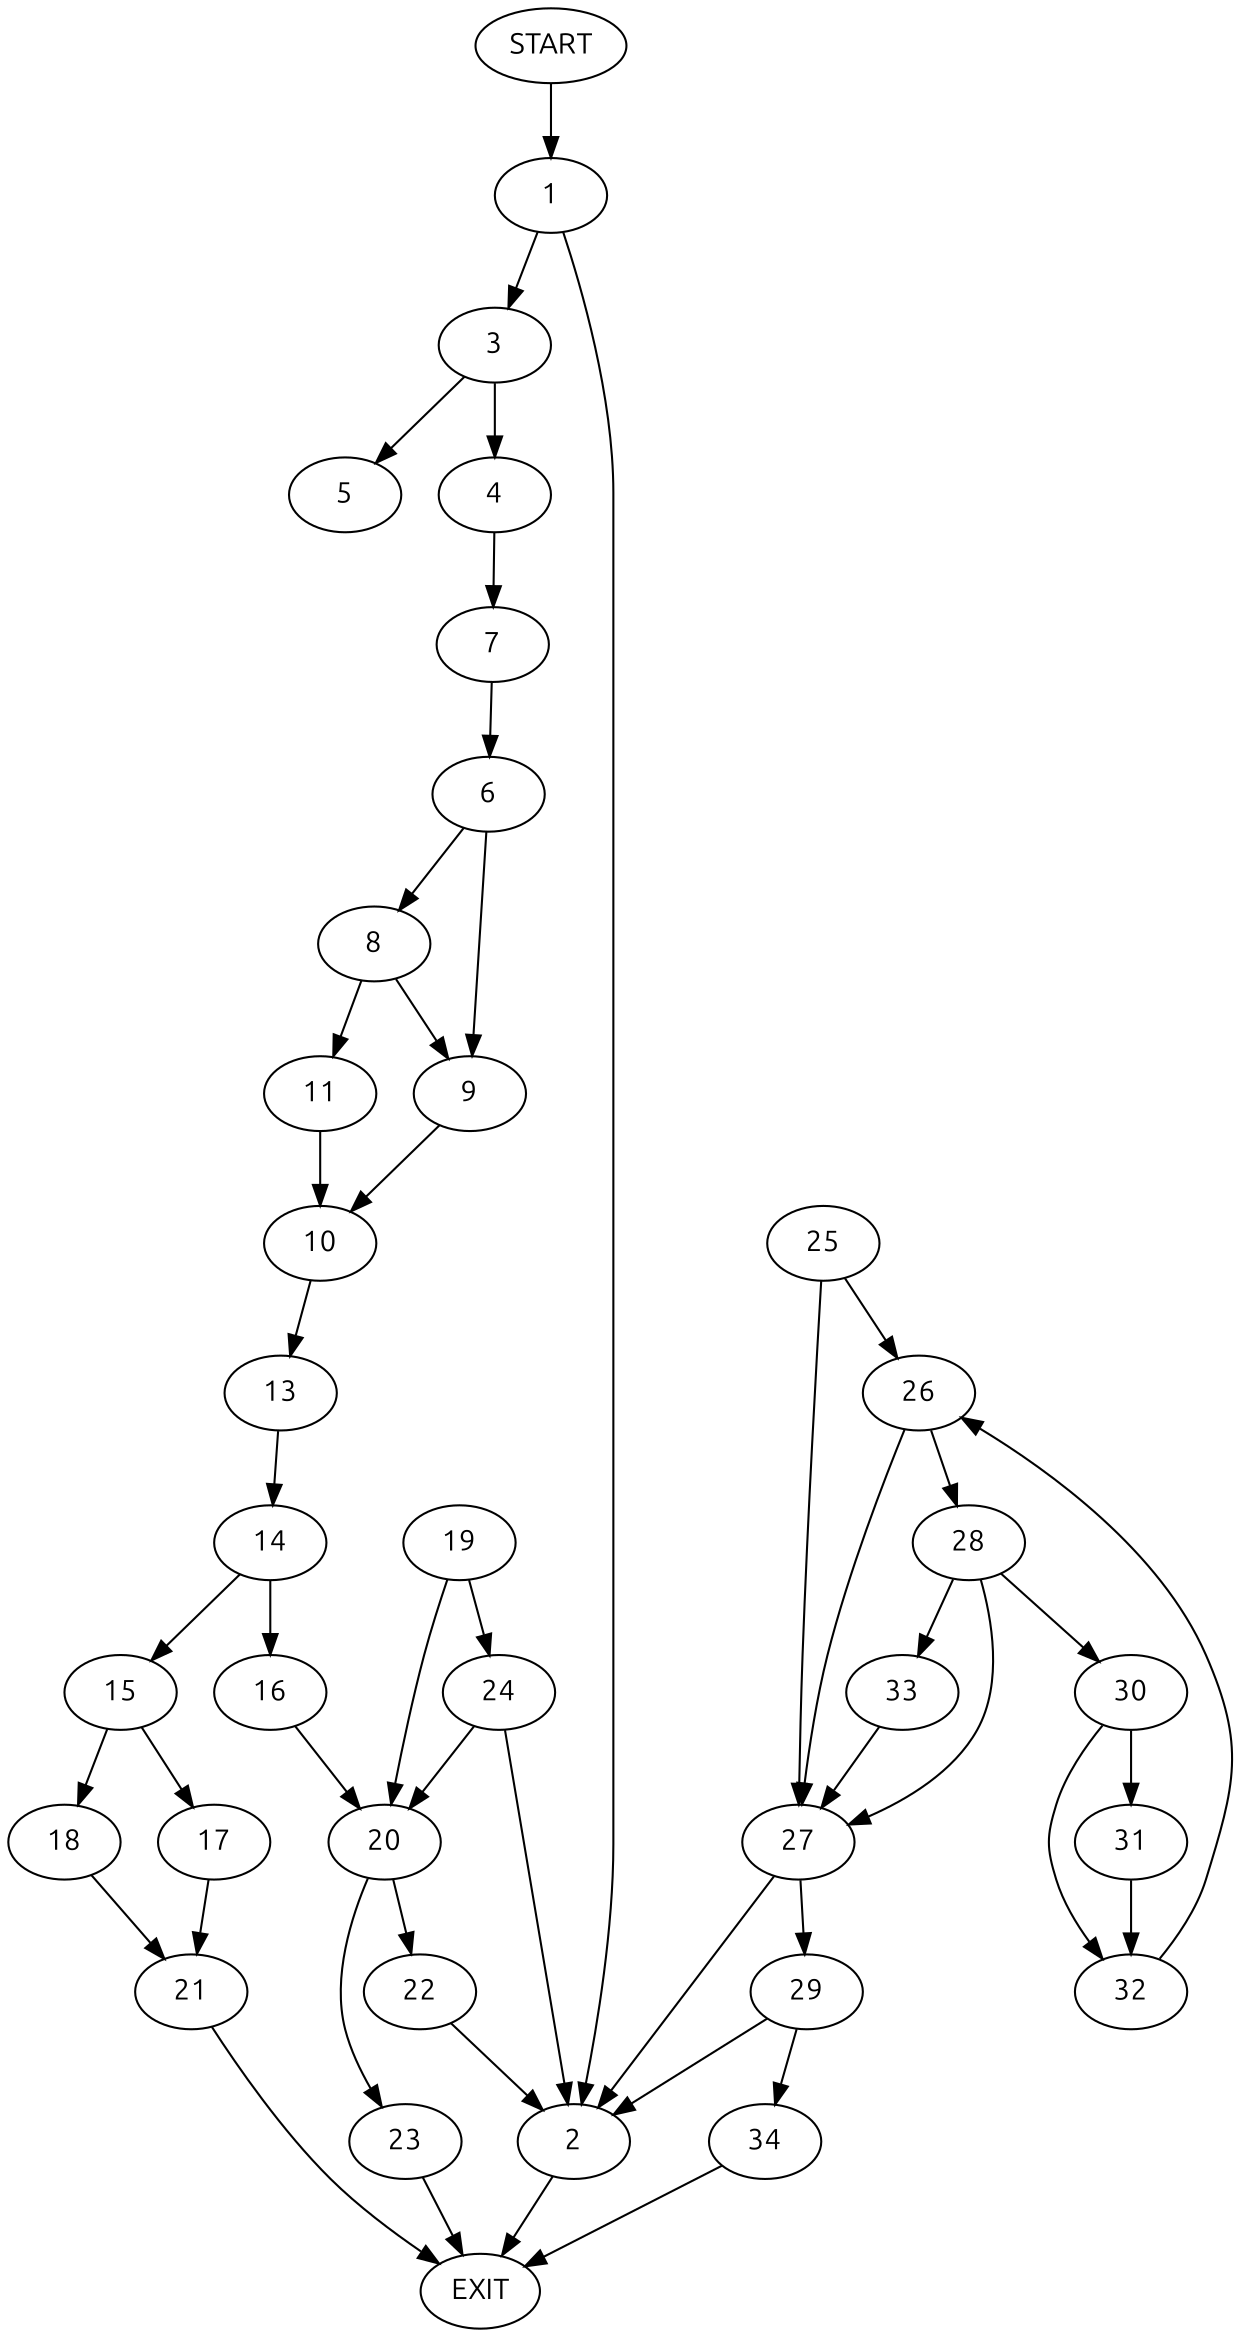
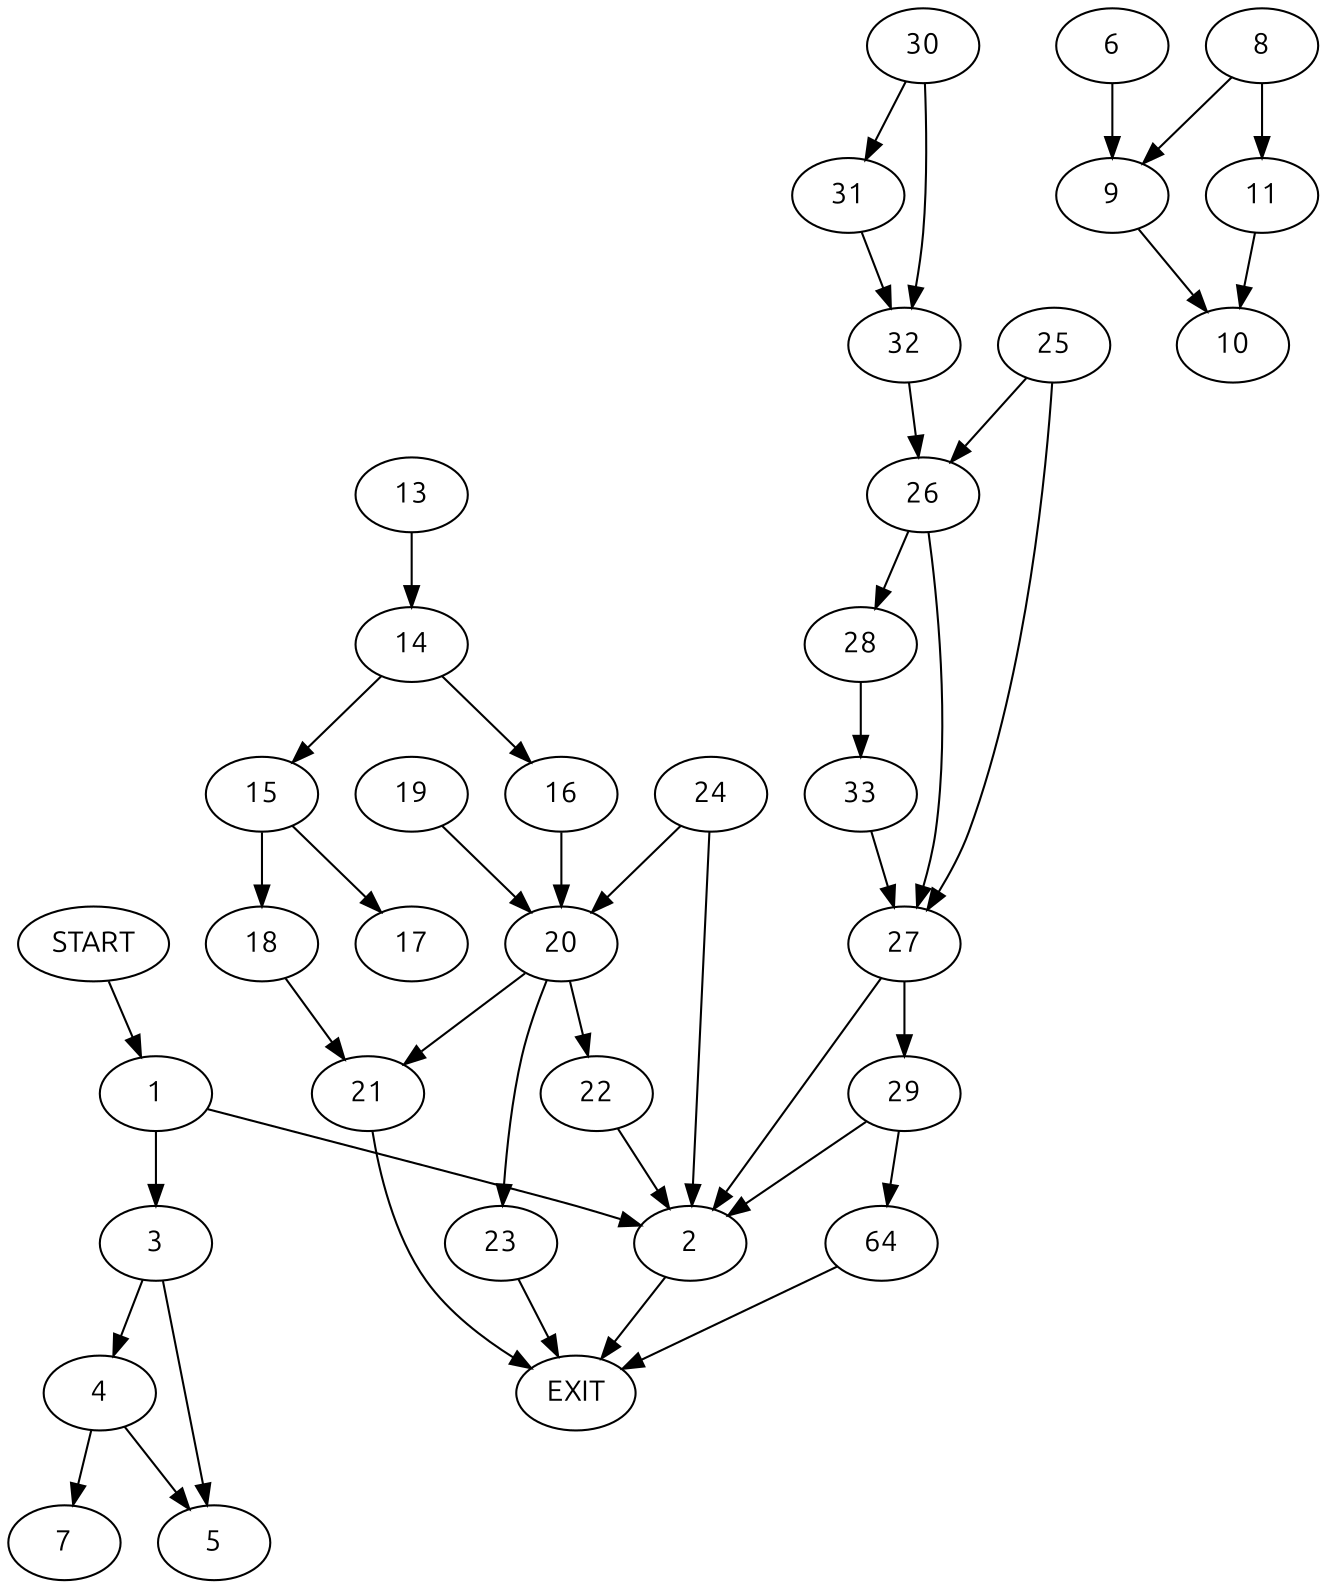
(491, 709) -> none
(438, 861) -> none
(303, 1308) -> none
none -> (151, 1460)
(476, 1607) -> none
(1042, 1611) -> none
(980, 1724) -> none
(204, 1906) -> (473, 1012)
(765, 2142) -> (882, 1243)
